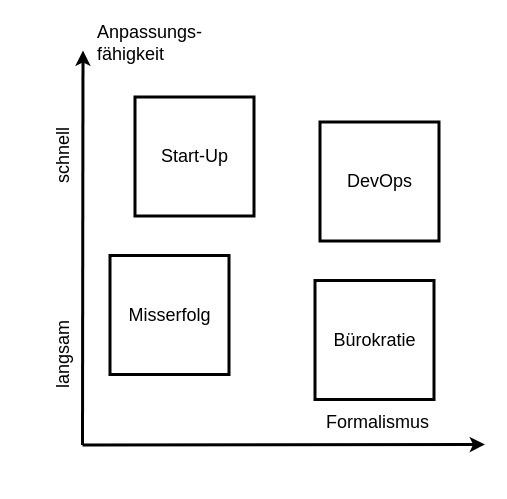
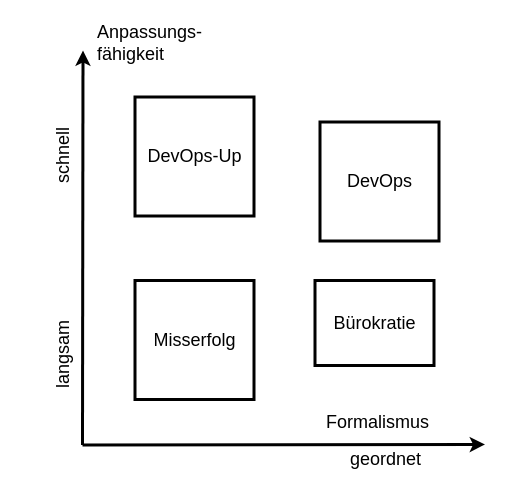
(195, 157) -> (195, 157)
(170, 315) -> (195, 340)
(375, 340) -> (375, 323)
none -> (385, 462)
